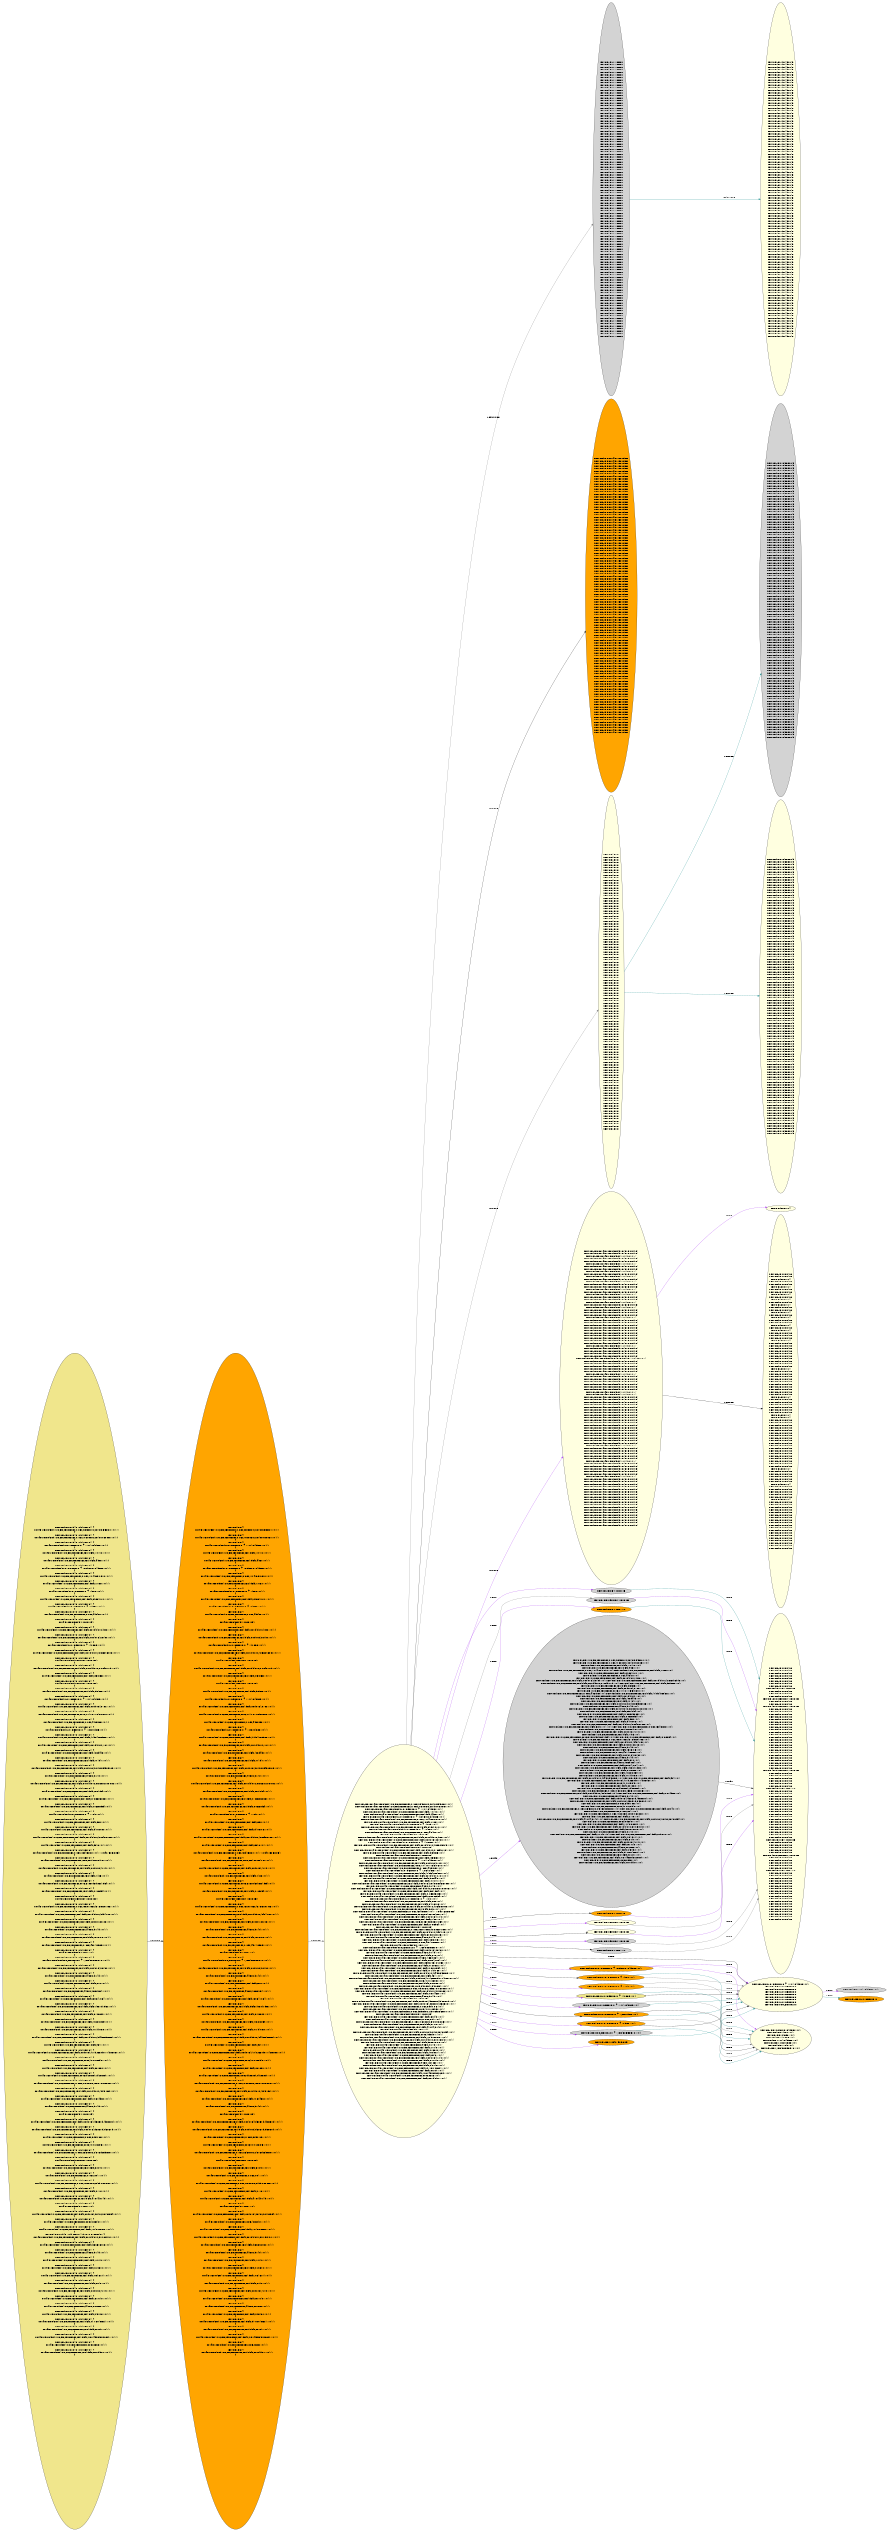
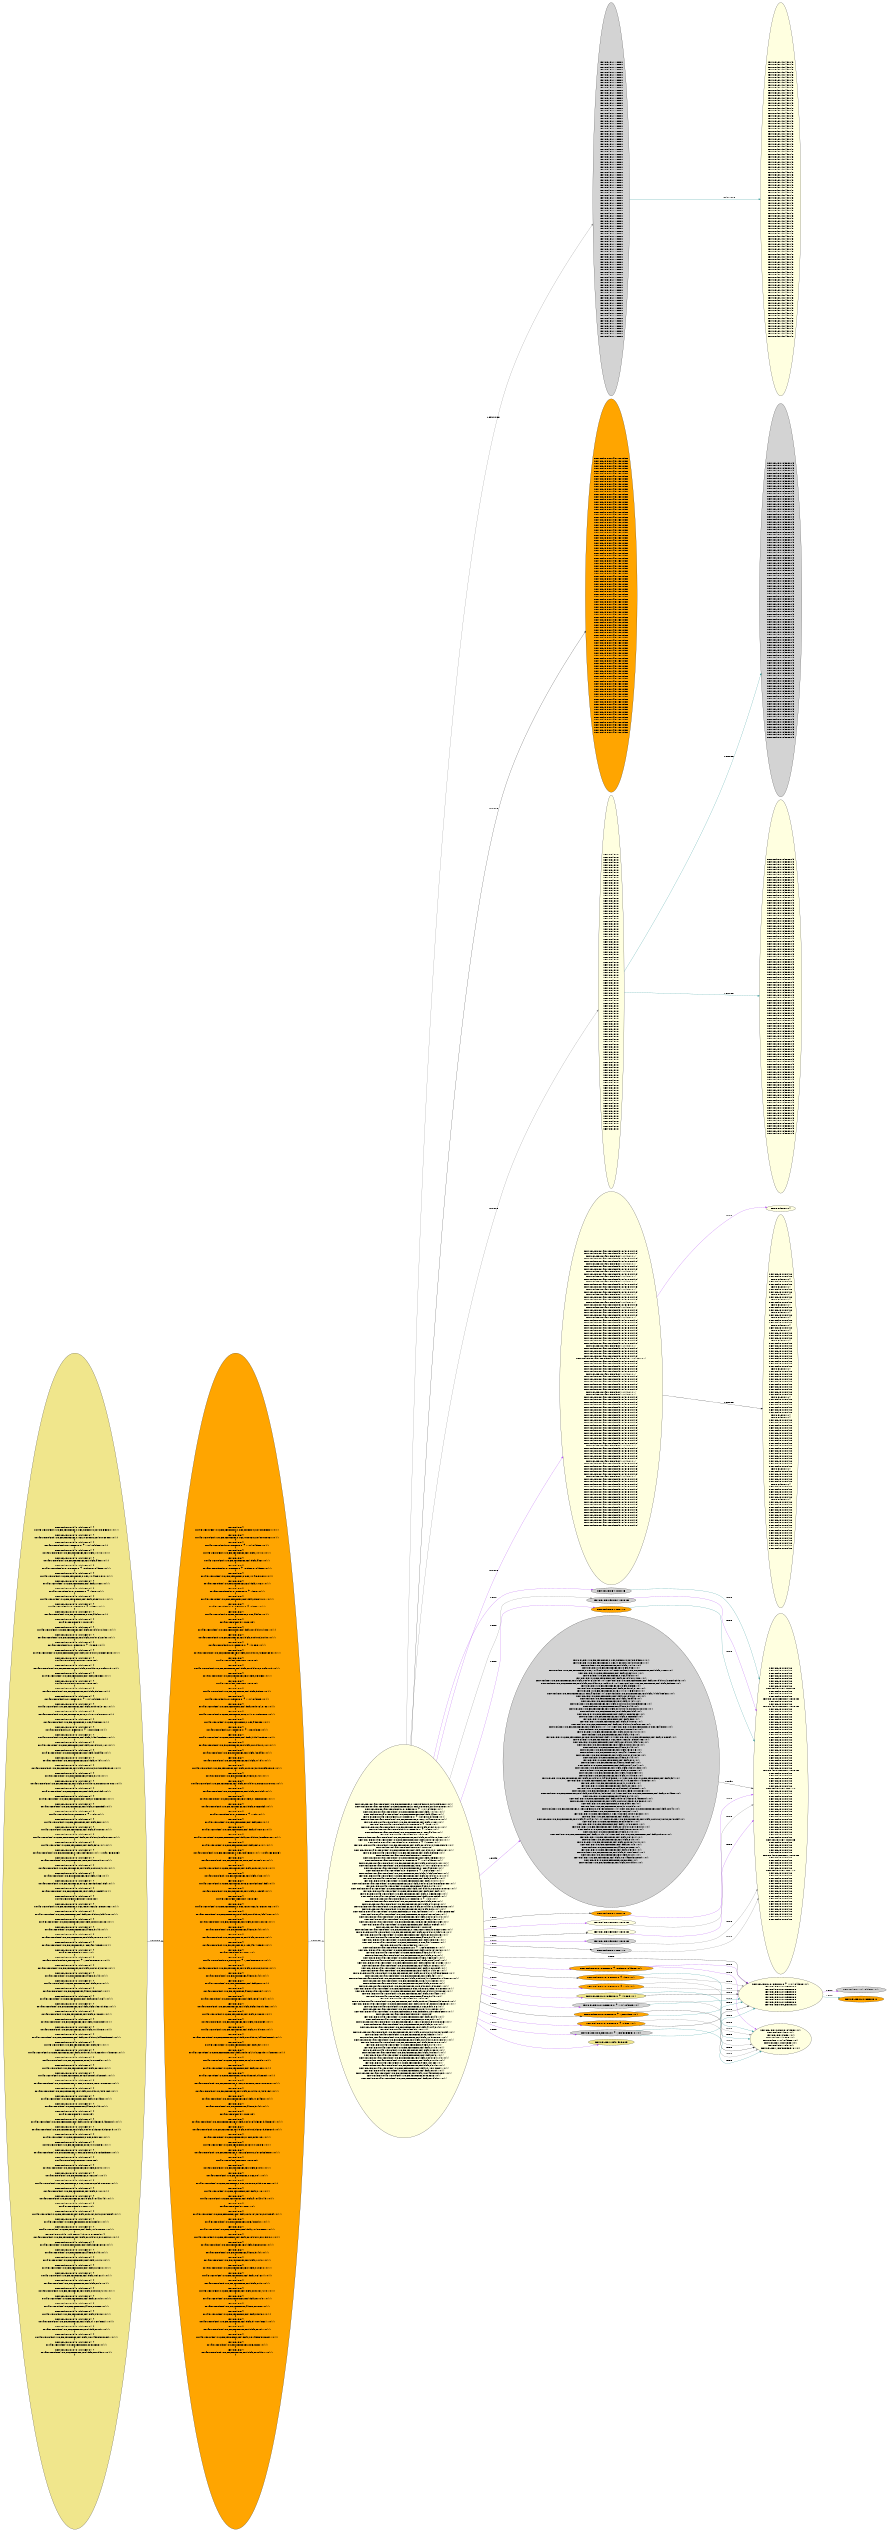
(611, 2042) -> (611, 2042)
